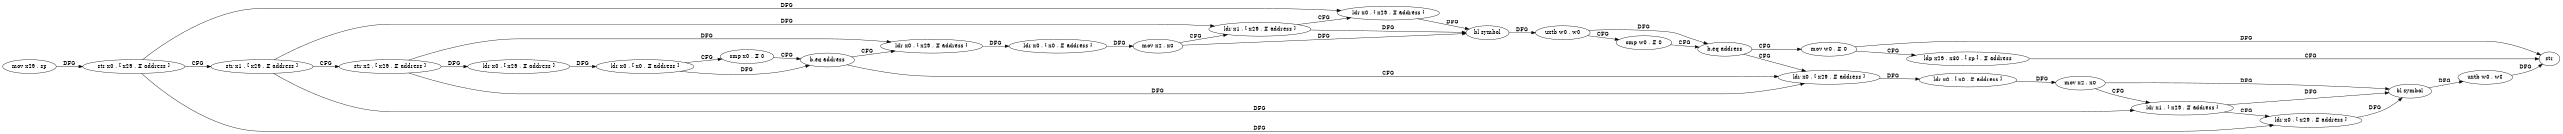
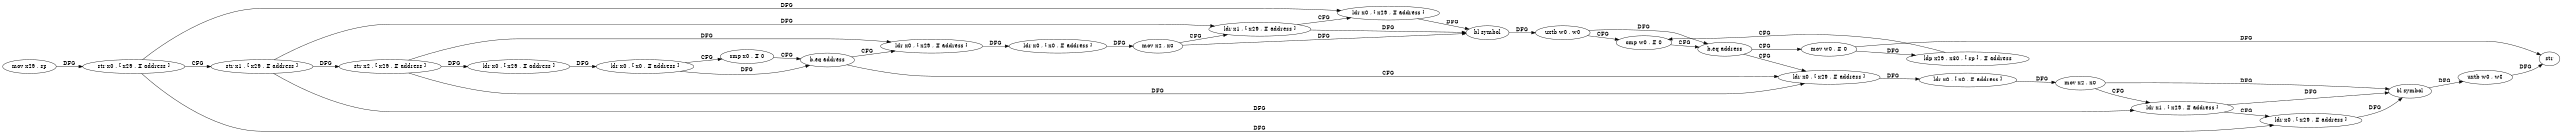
(1893, 51) -> (1893, 51)
(2282, 59) -> (1810, 35)
(326, 64) -> (326, 64)
